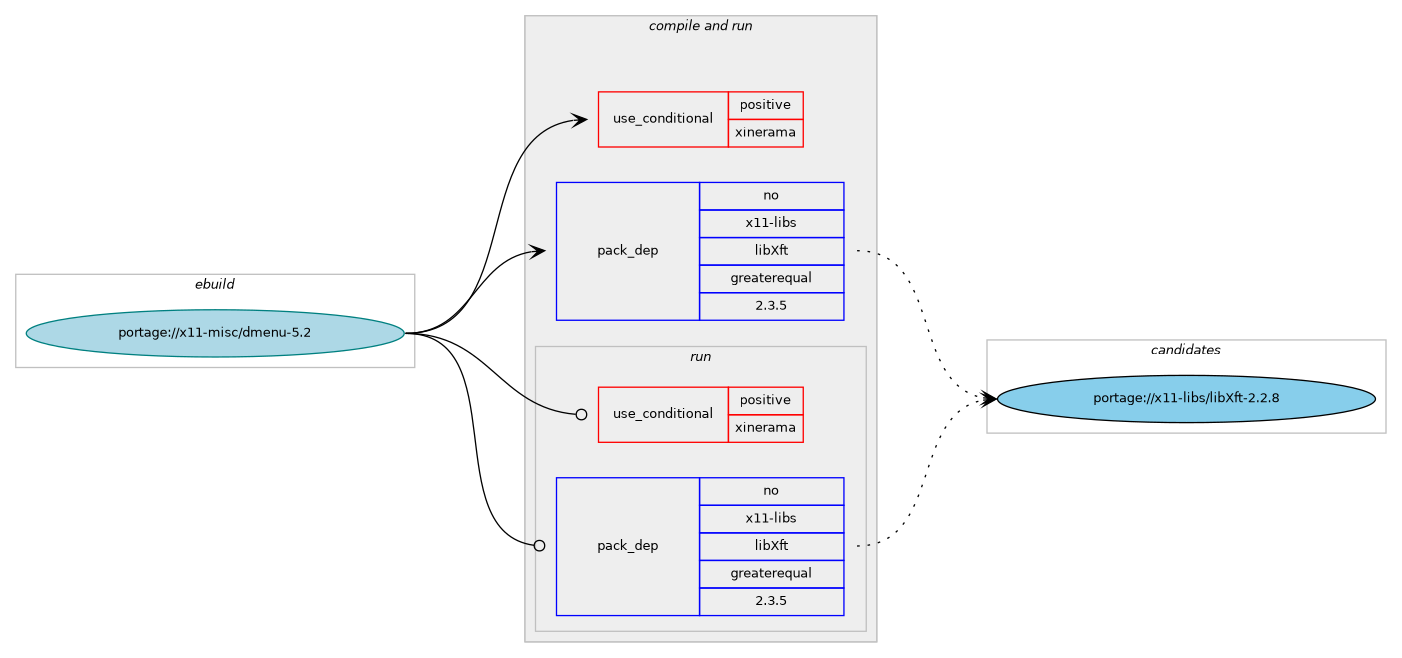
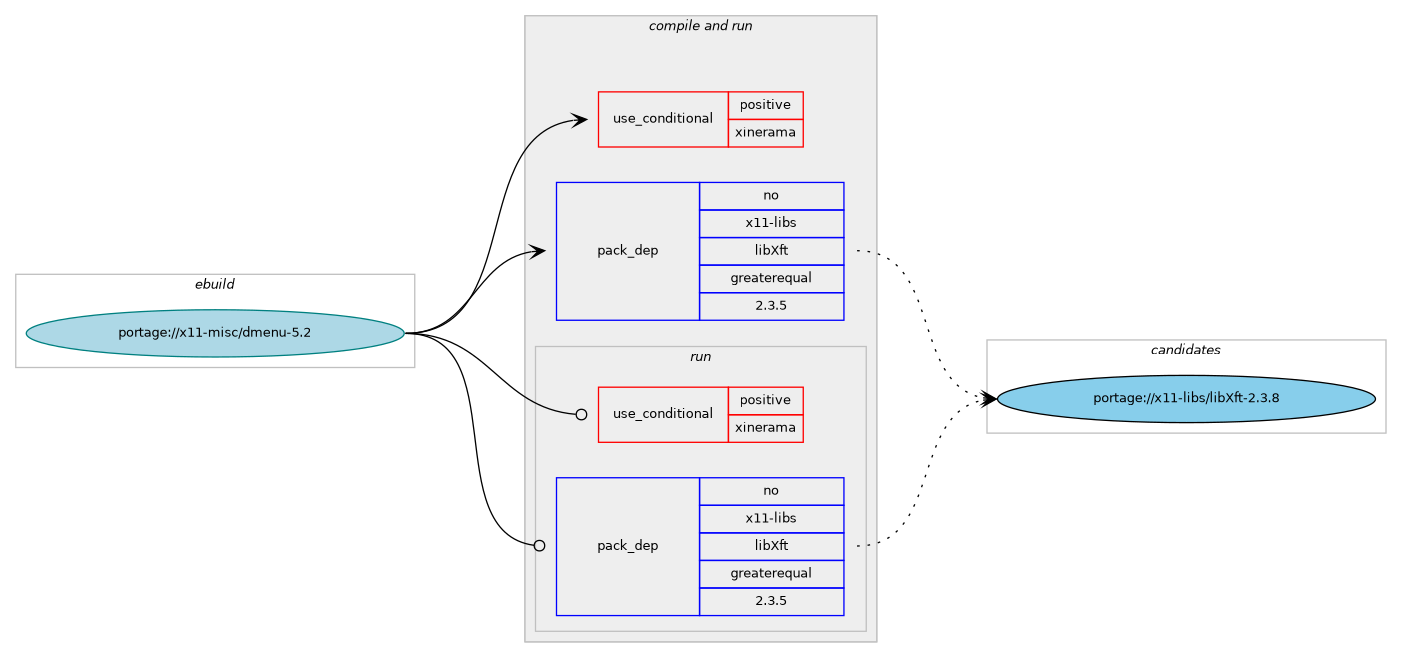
(1186, 399) -> (1186, 399)
